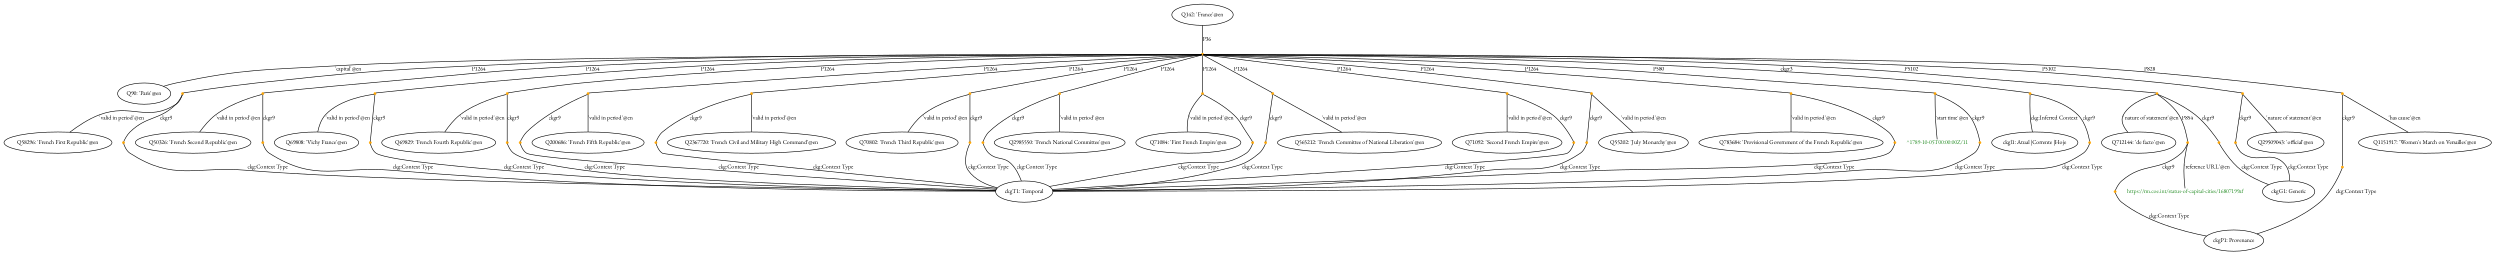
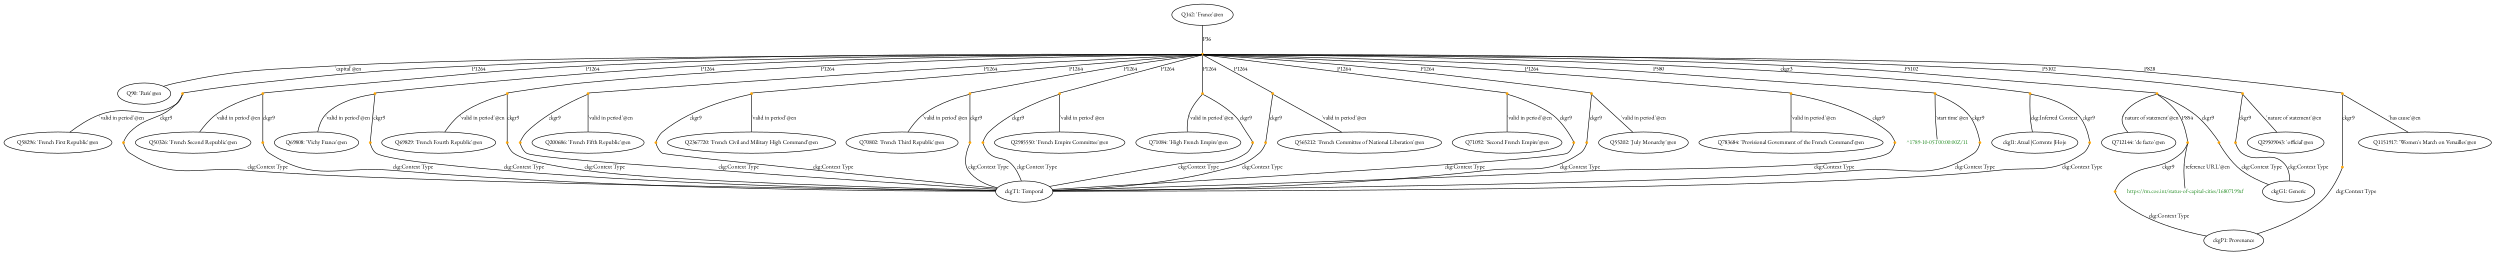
(1060, 143) -> (1060, 143)
(1188, 143) -> (1188, 143)
(1791, 143) -> (1791, 143)
